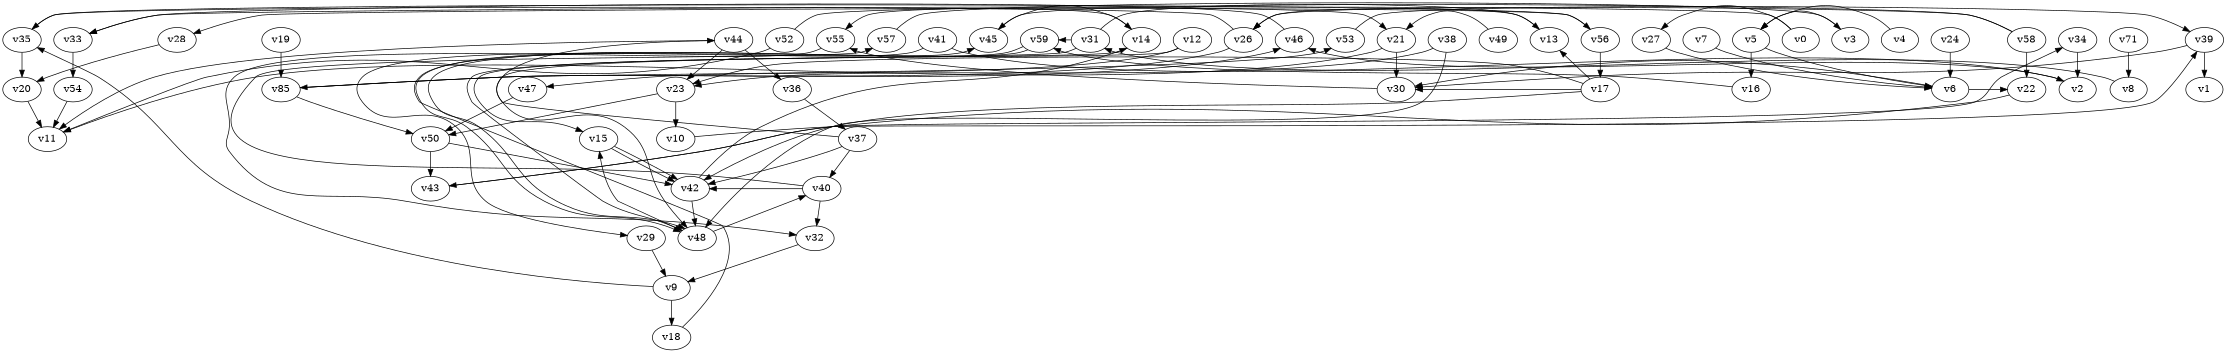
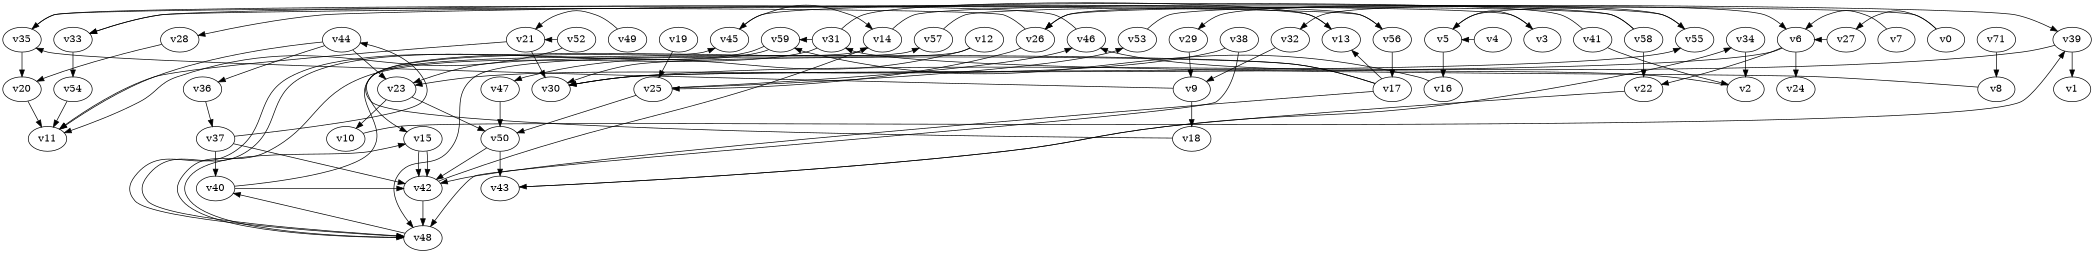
(1950, 58) -> (1796, 61)
(281, 90) -> (653, 89)
(819, 210) -> none
